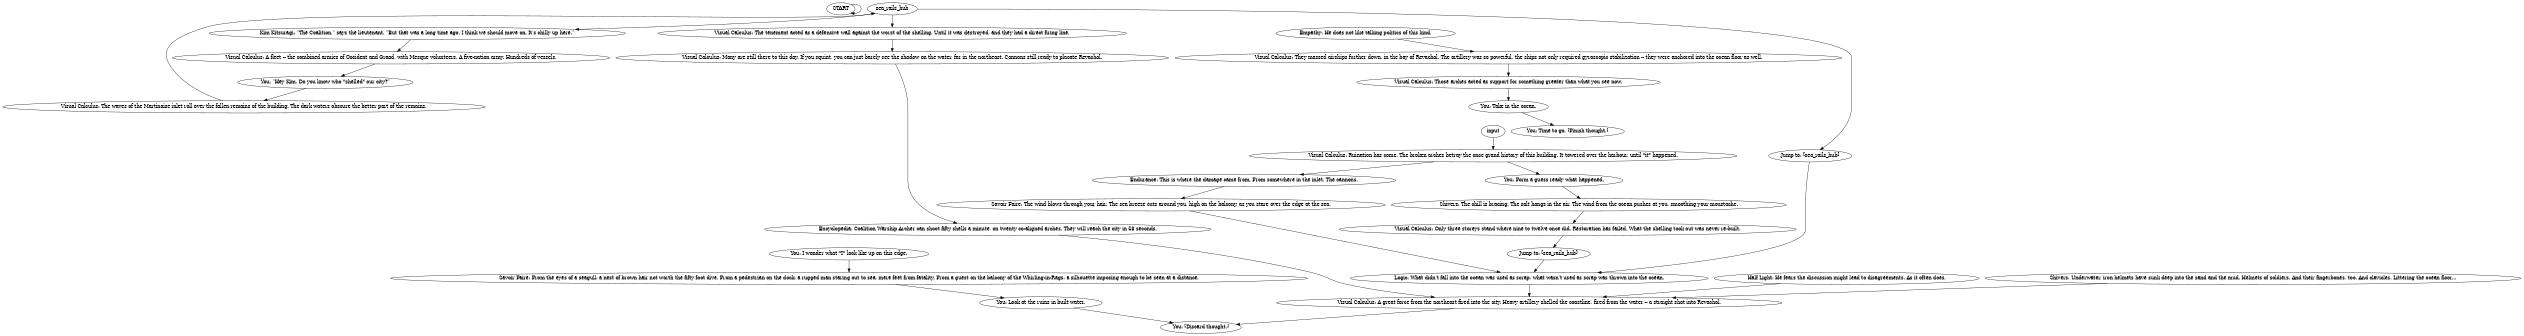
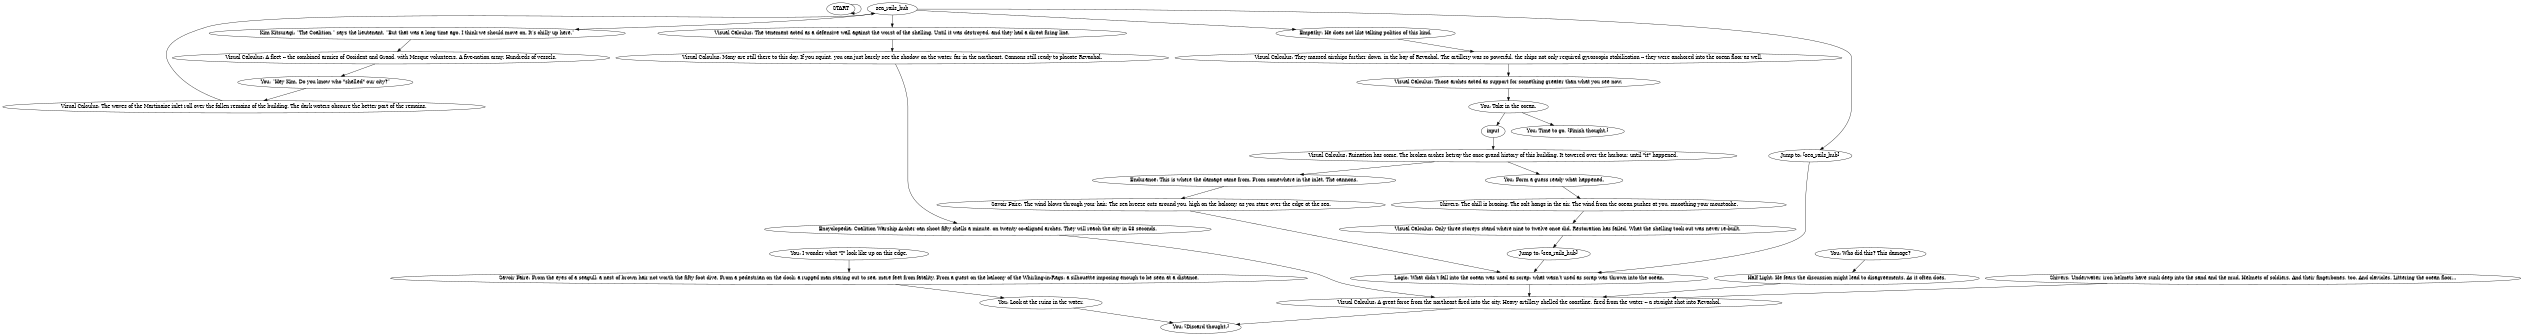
none -> (1104, 20)
none -> (1502, 118)
none -> (1871, 254)
(1041, 303) -> (1041, 303)
